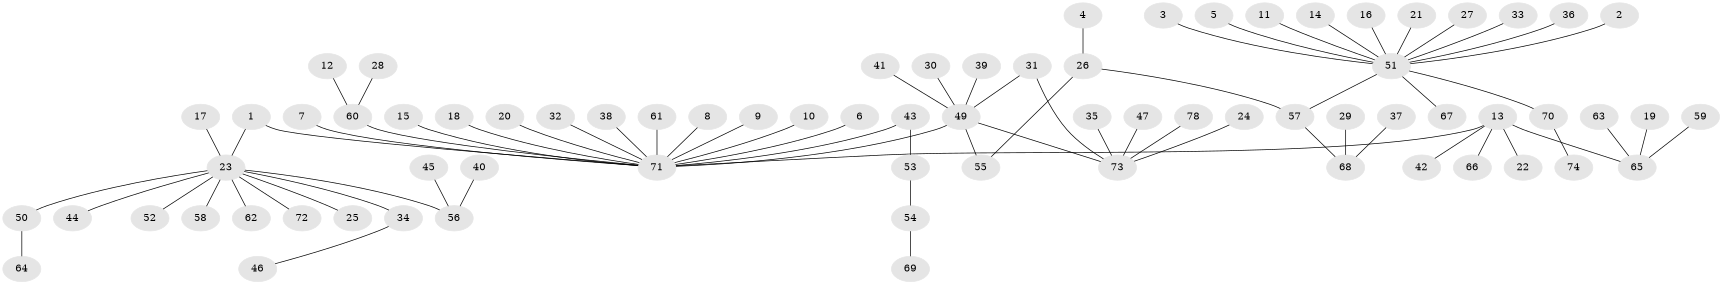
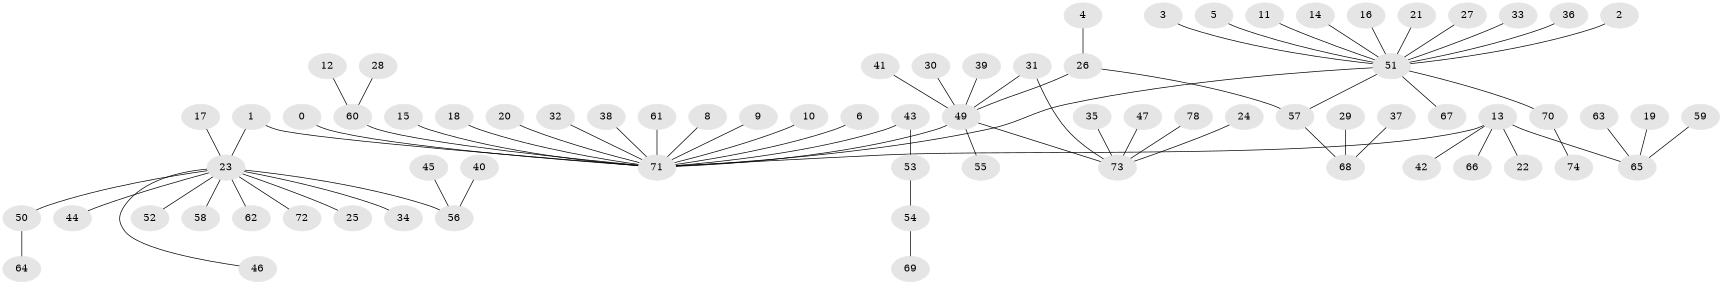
(302, 117) -> (302, 117)
(1032, 117) -> (1023, 92)
none -> (1024, 118)
(332, 247) -> (125, 231)
